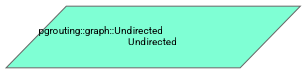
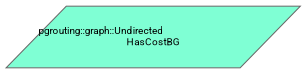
(153, 37) -> (153, 37)
